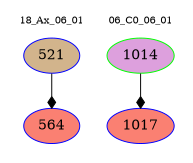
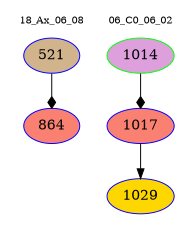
(52, 21) -> (52, 21)
(141, 21) -> (141, 21)
(52, 126) -> (52, 126)
none -> (141, 196)
